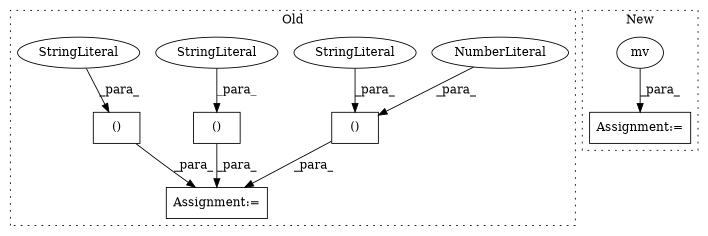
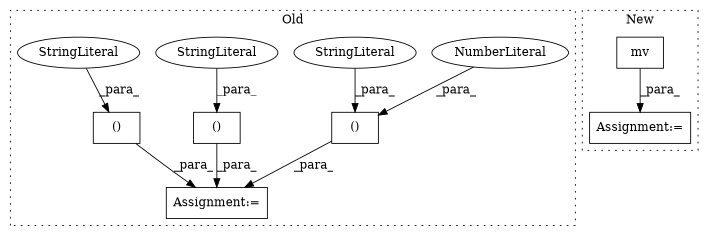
(640, 53) -> (640, 53)
